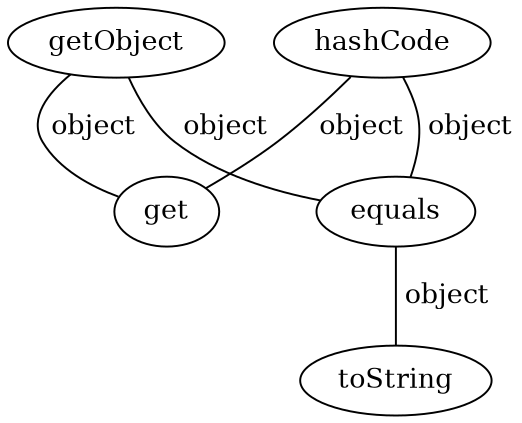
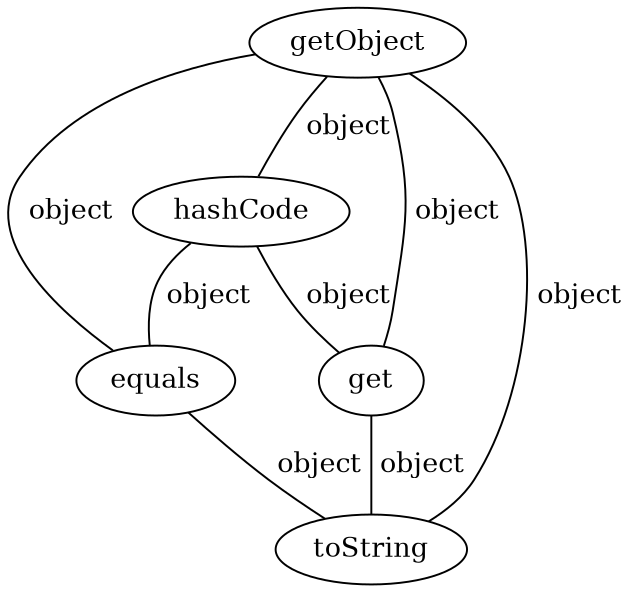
none -> (289, 124)
none -> (527, 290)
none -> (371, 465)
